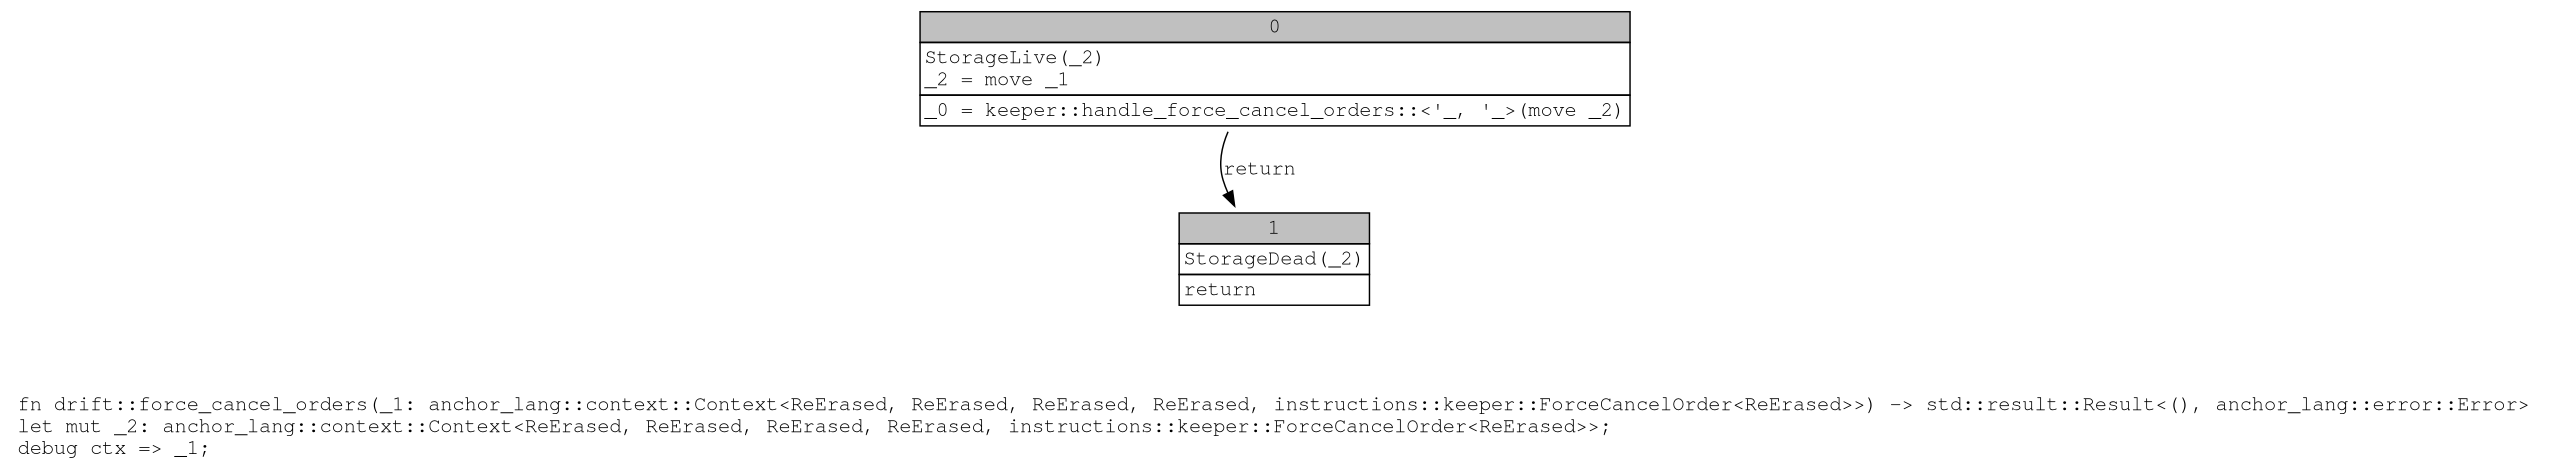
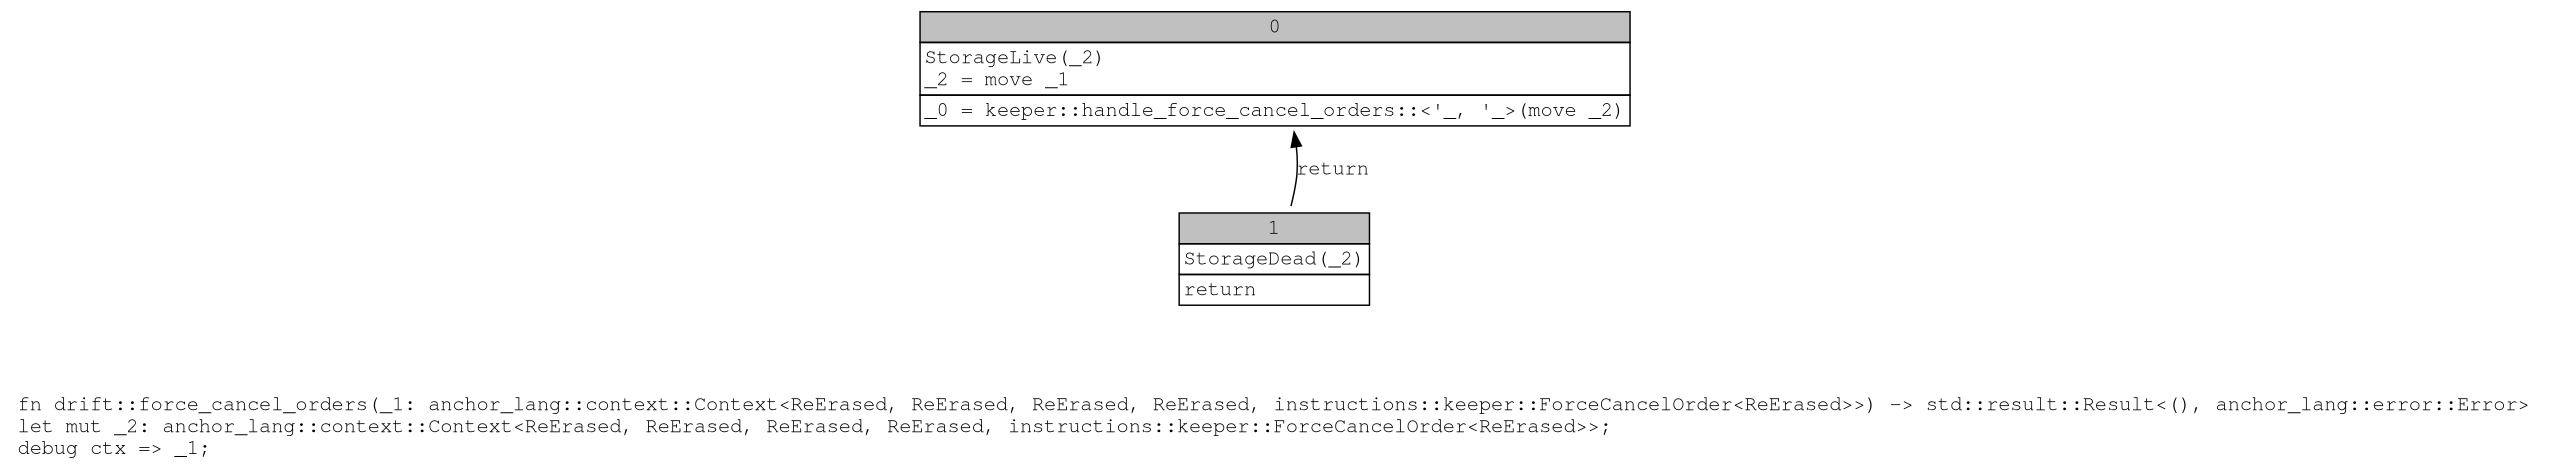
(1221, 162) -> (1297, 177)
